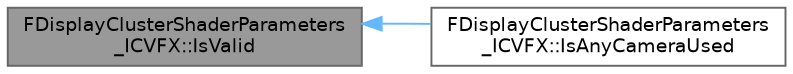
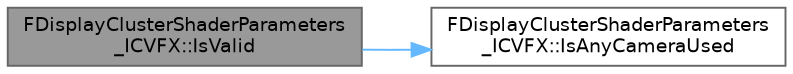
(407, 24) -> (387, 50)
